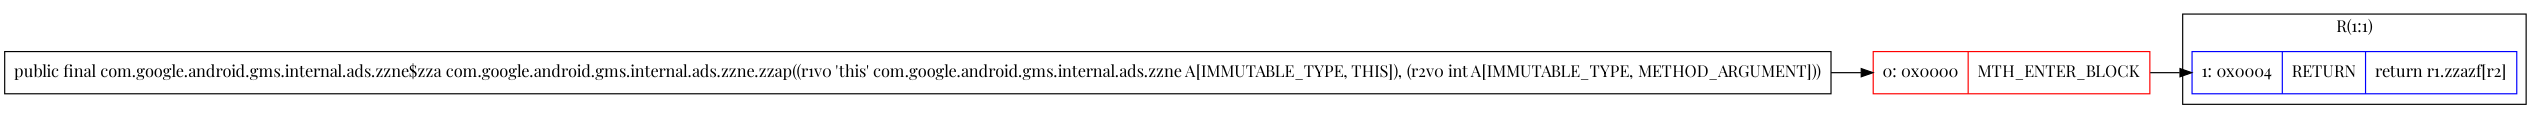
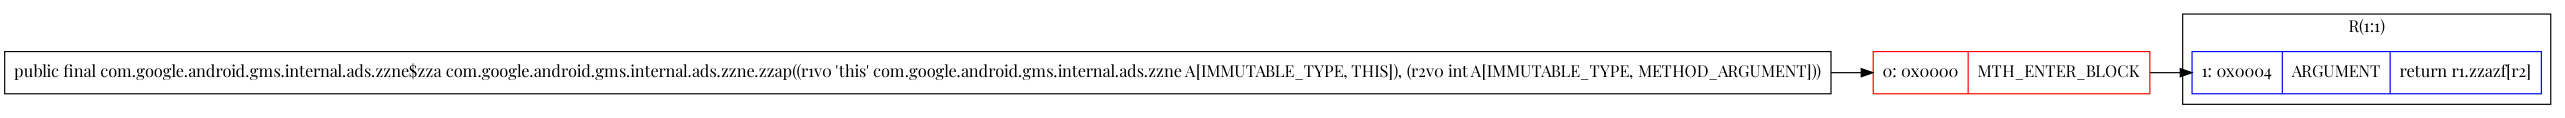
(2324, 72) -> (2336, 72)
